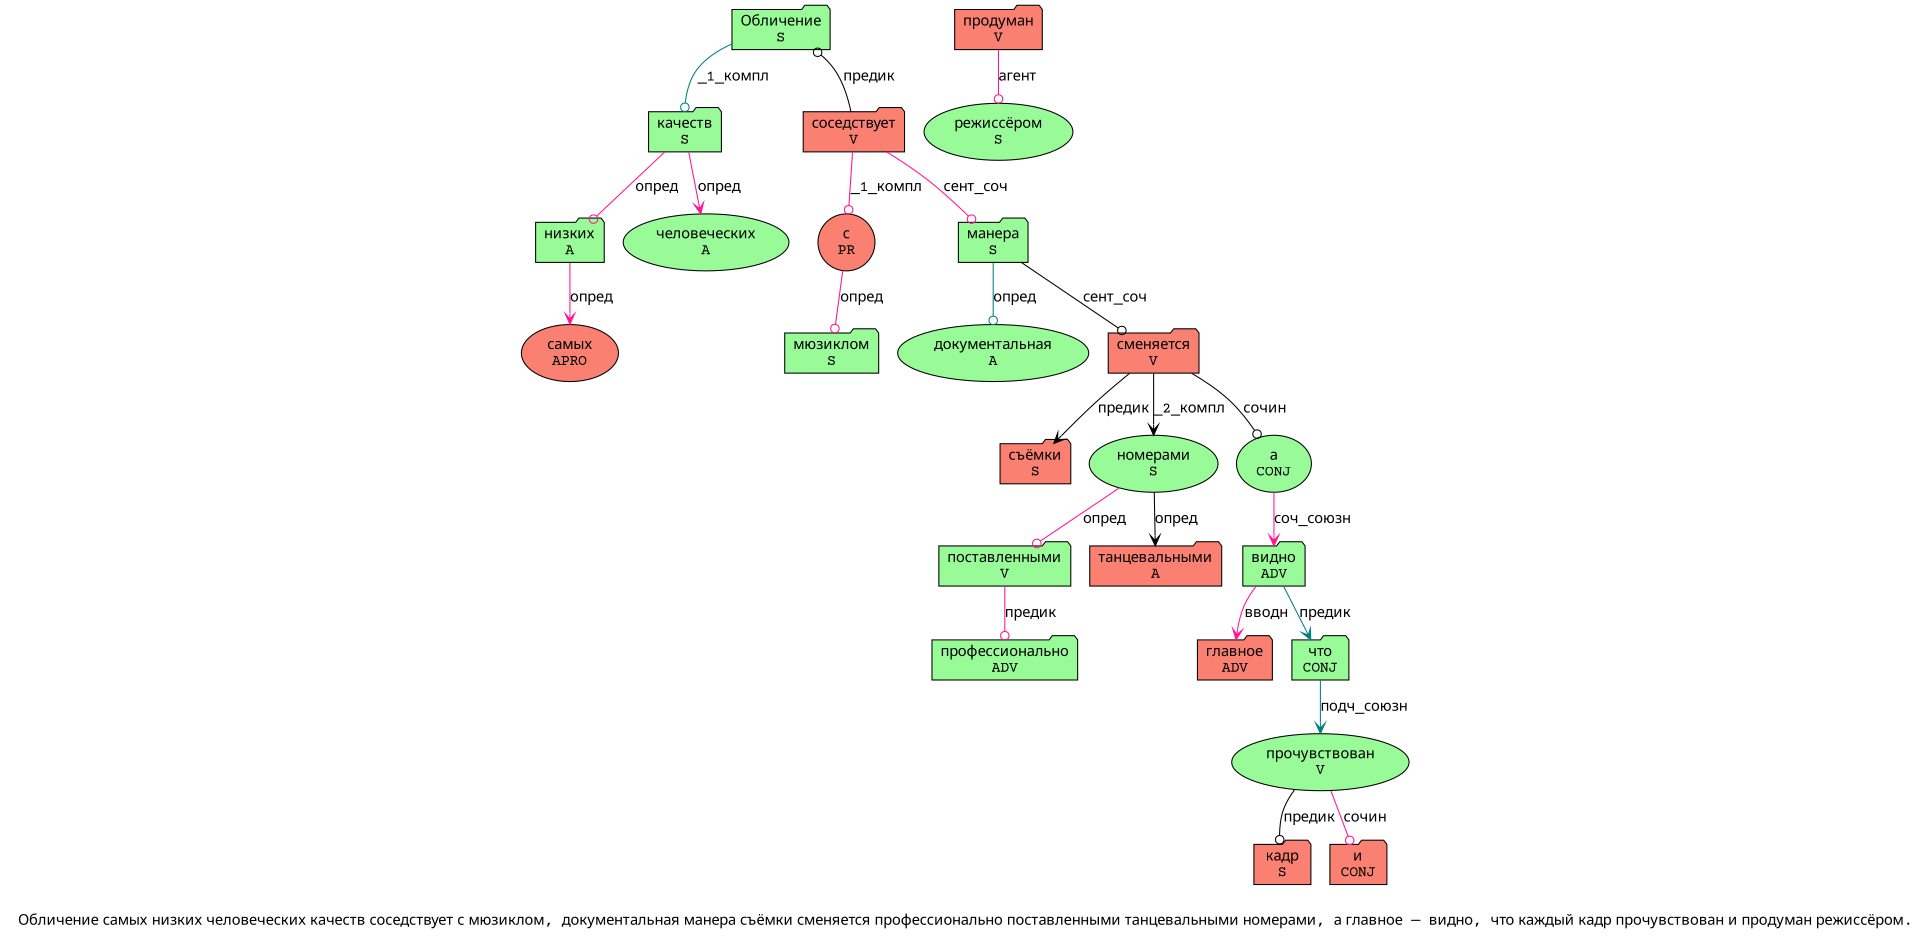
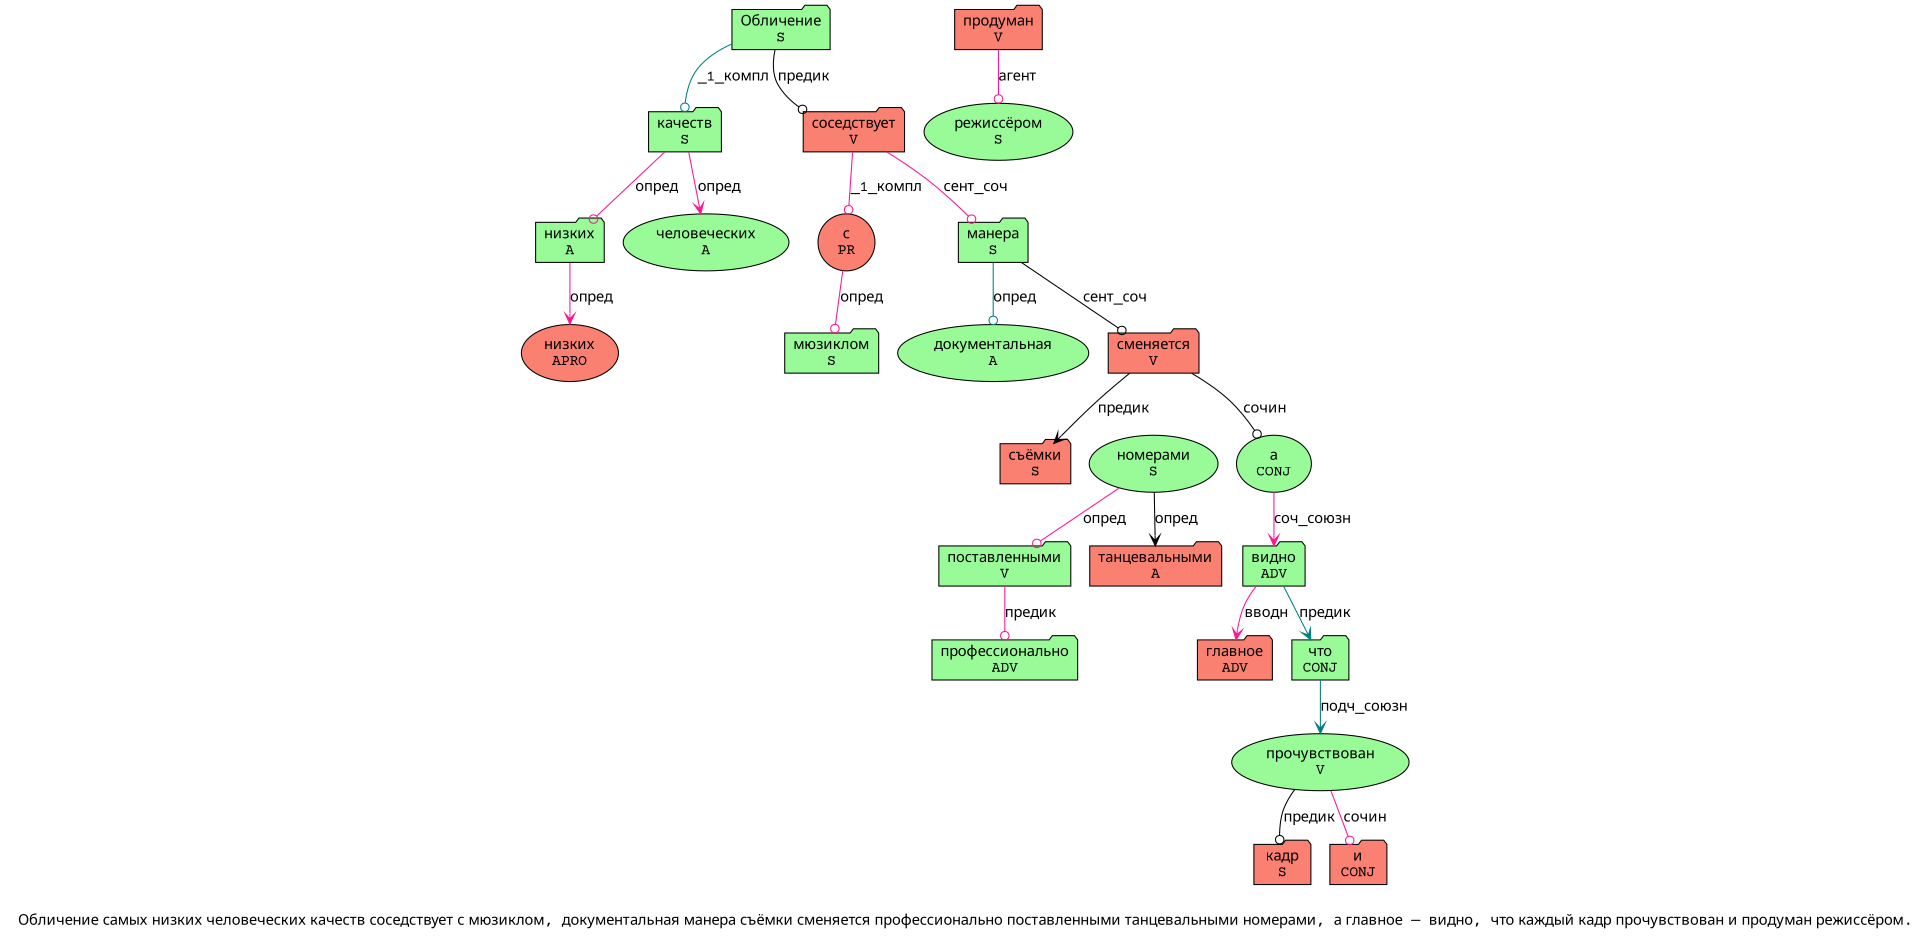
(841, 81) -> (777, 82)
(570, 353) -> (570, 353)
(1154, 399) -> none
